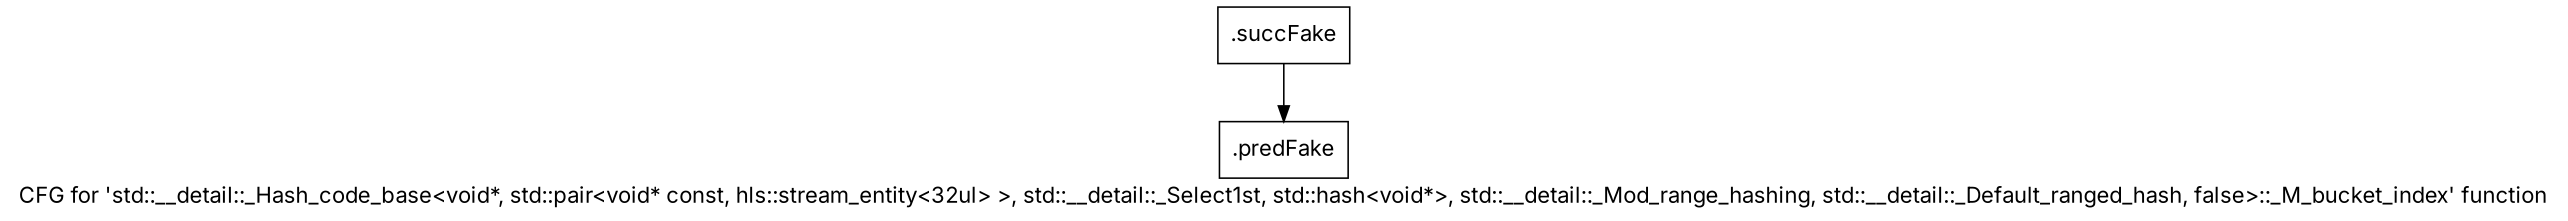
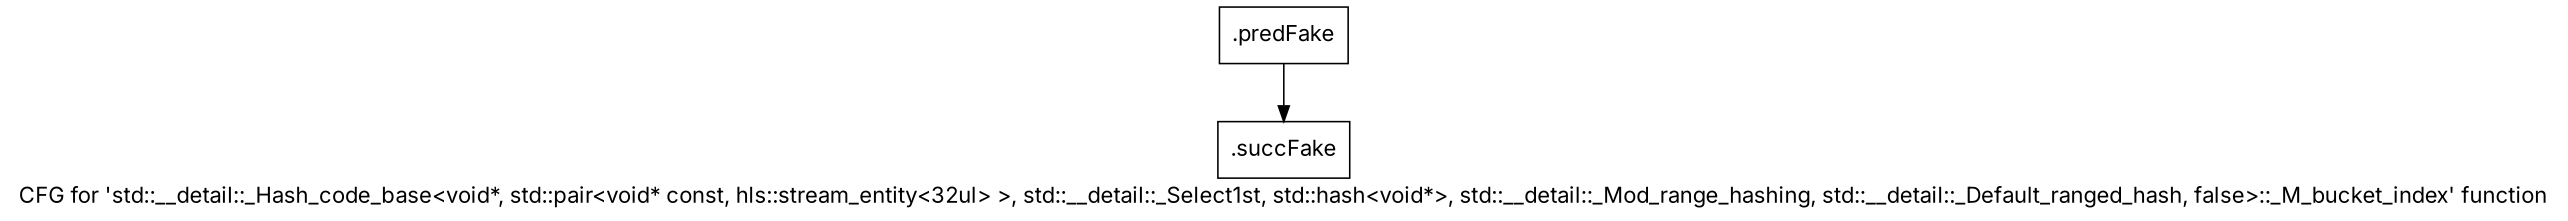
(1284, 85) -> (1284, 85)
